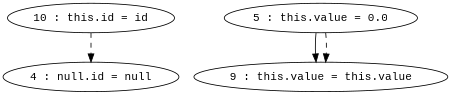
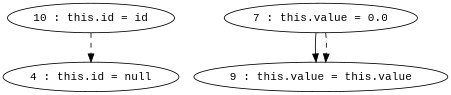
(321, 18) -> (321, 18)
(91, 77) -> (91, 77)
